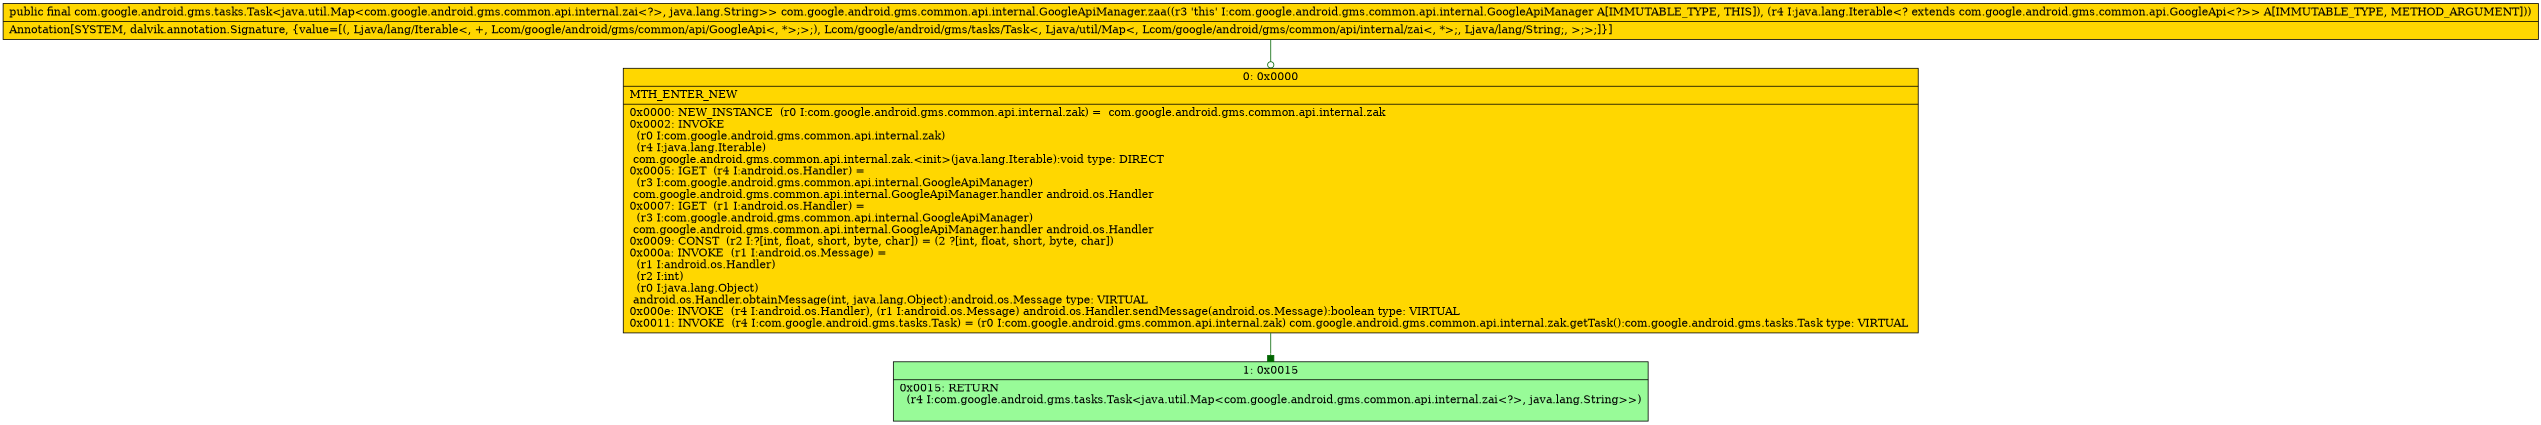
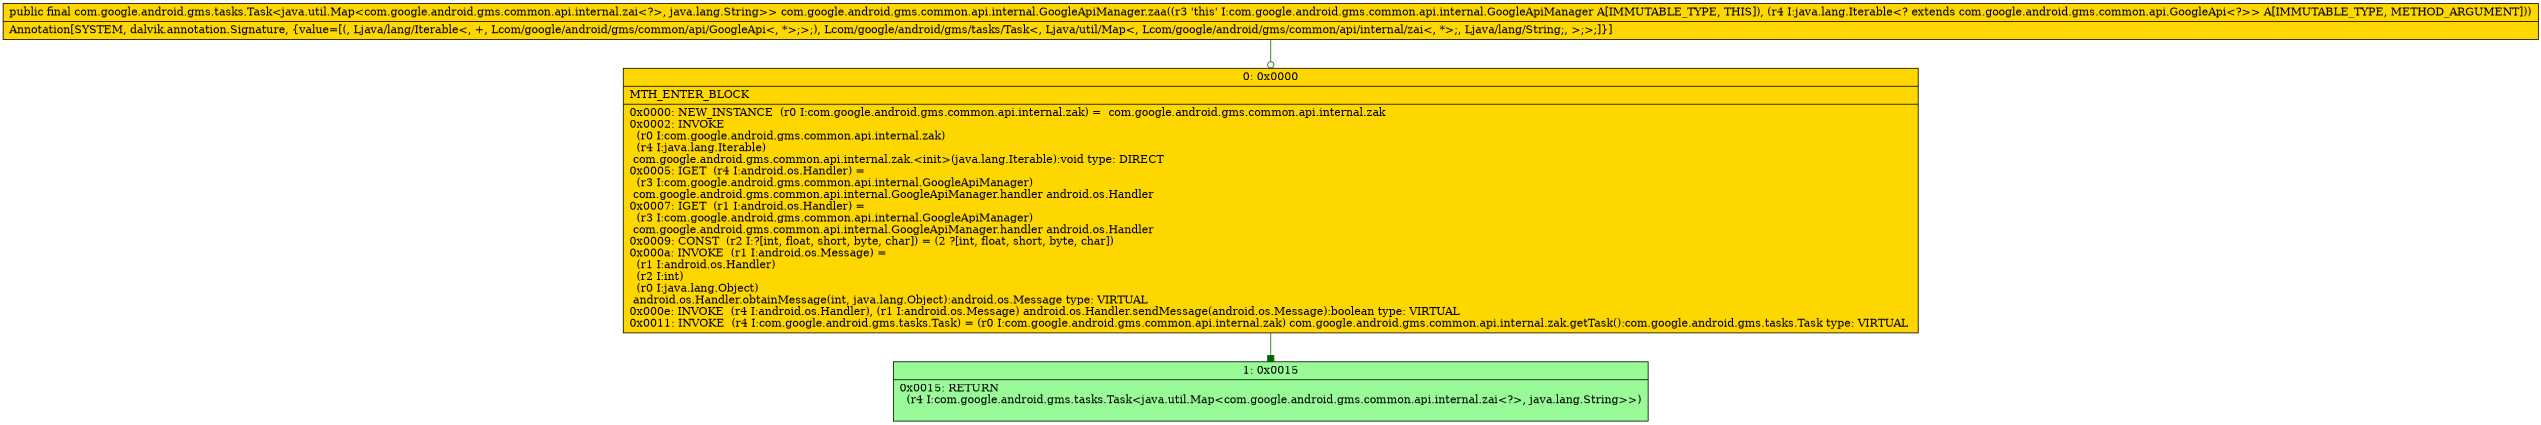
(684, 95) -> (690, 95)
